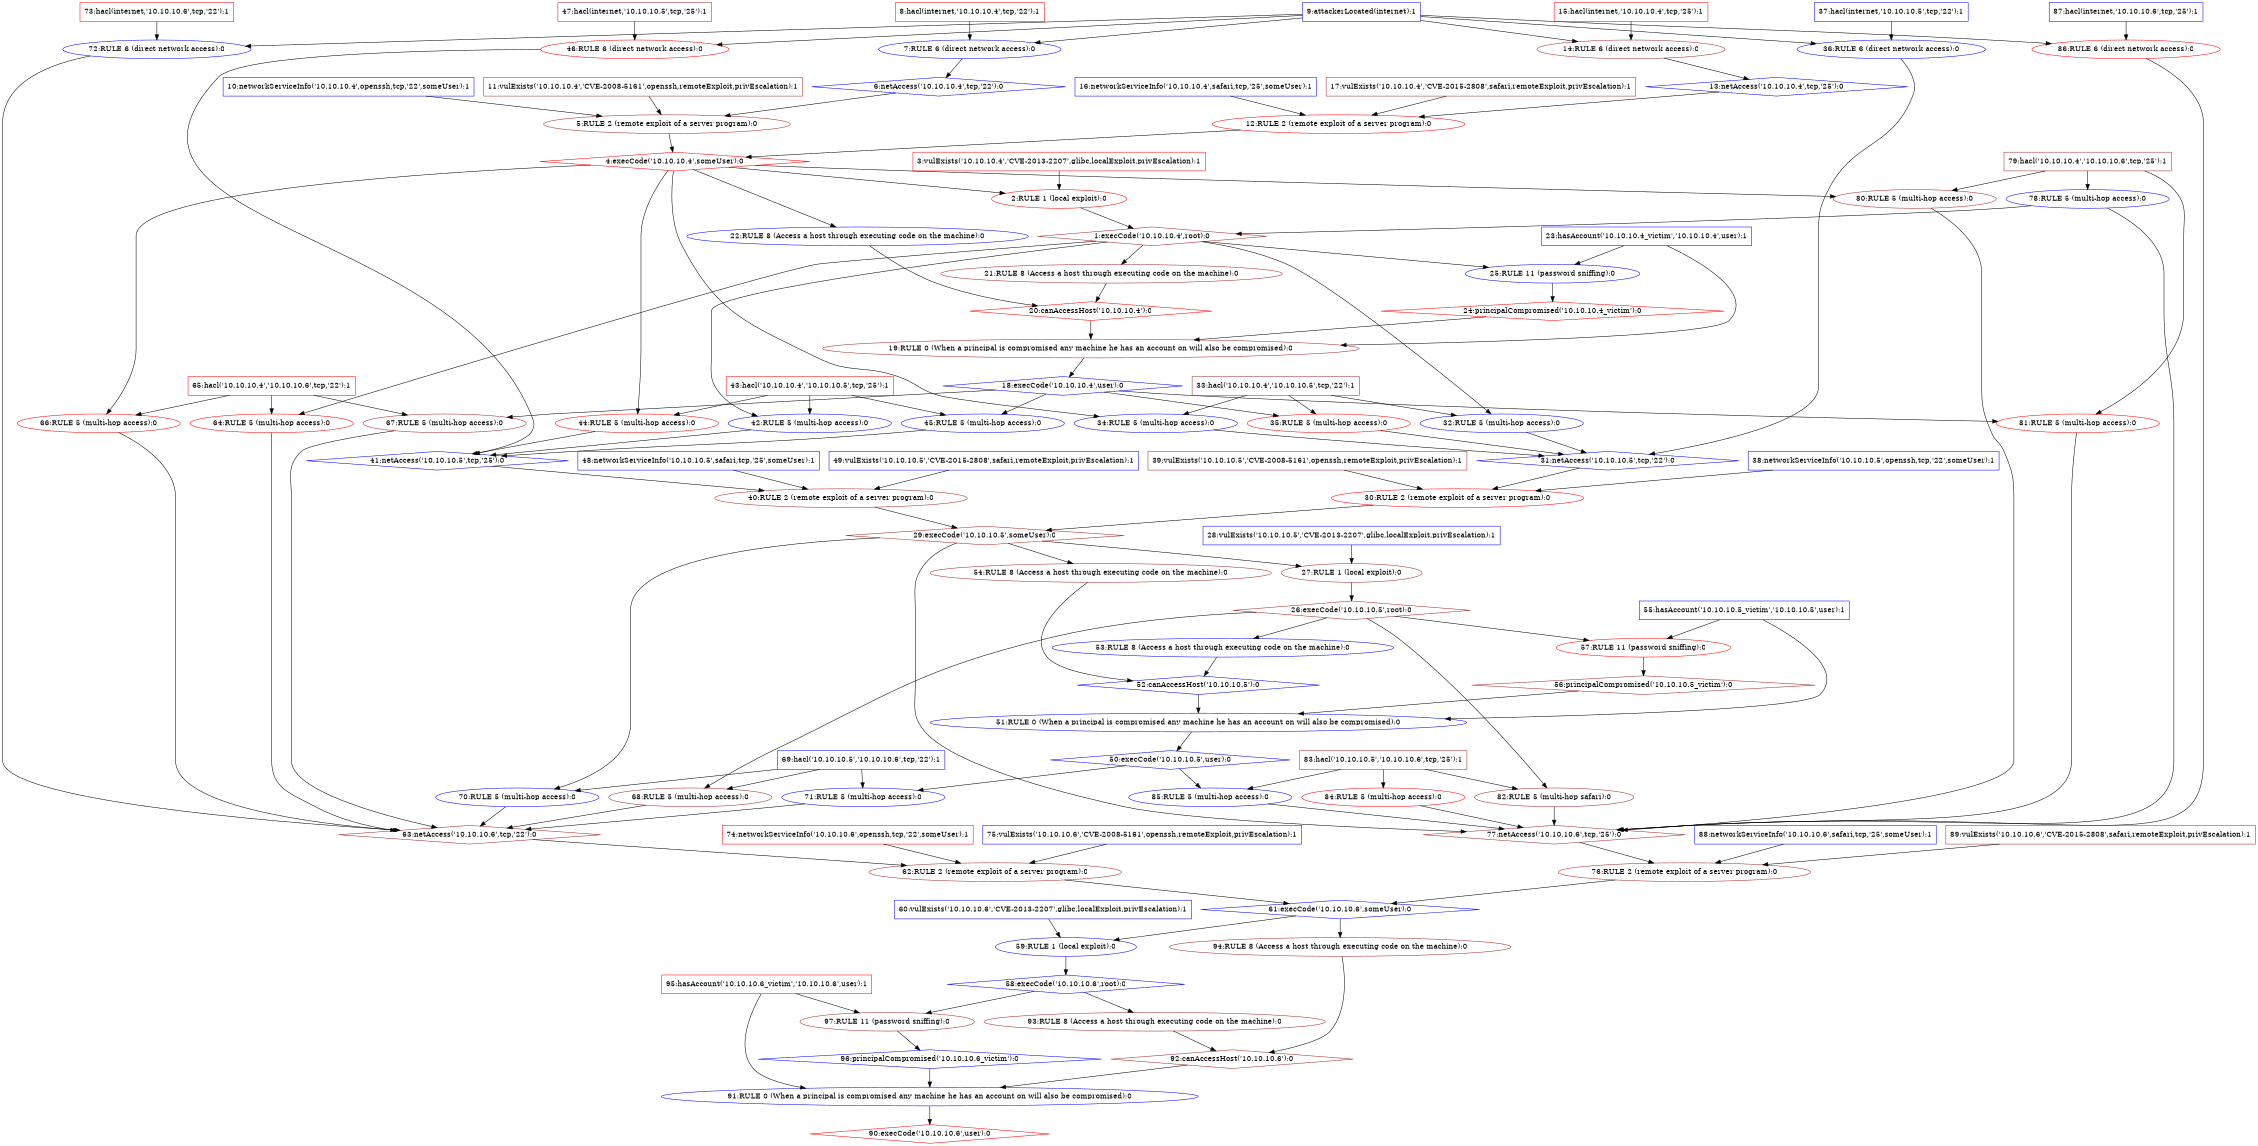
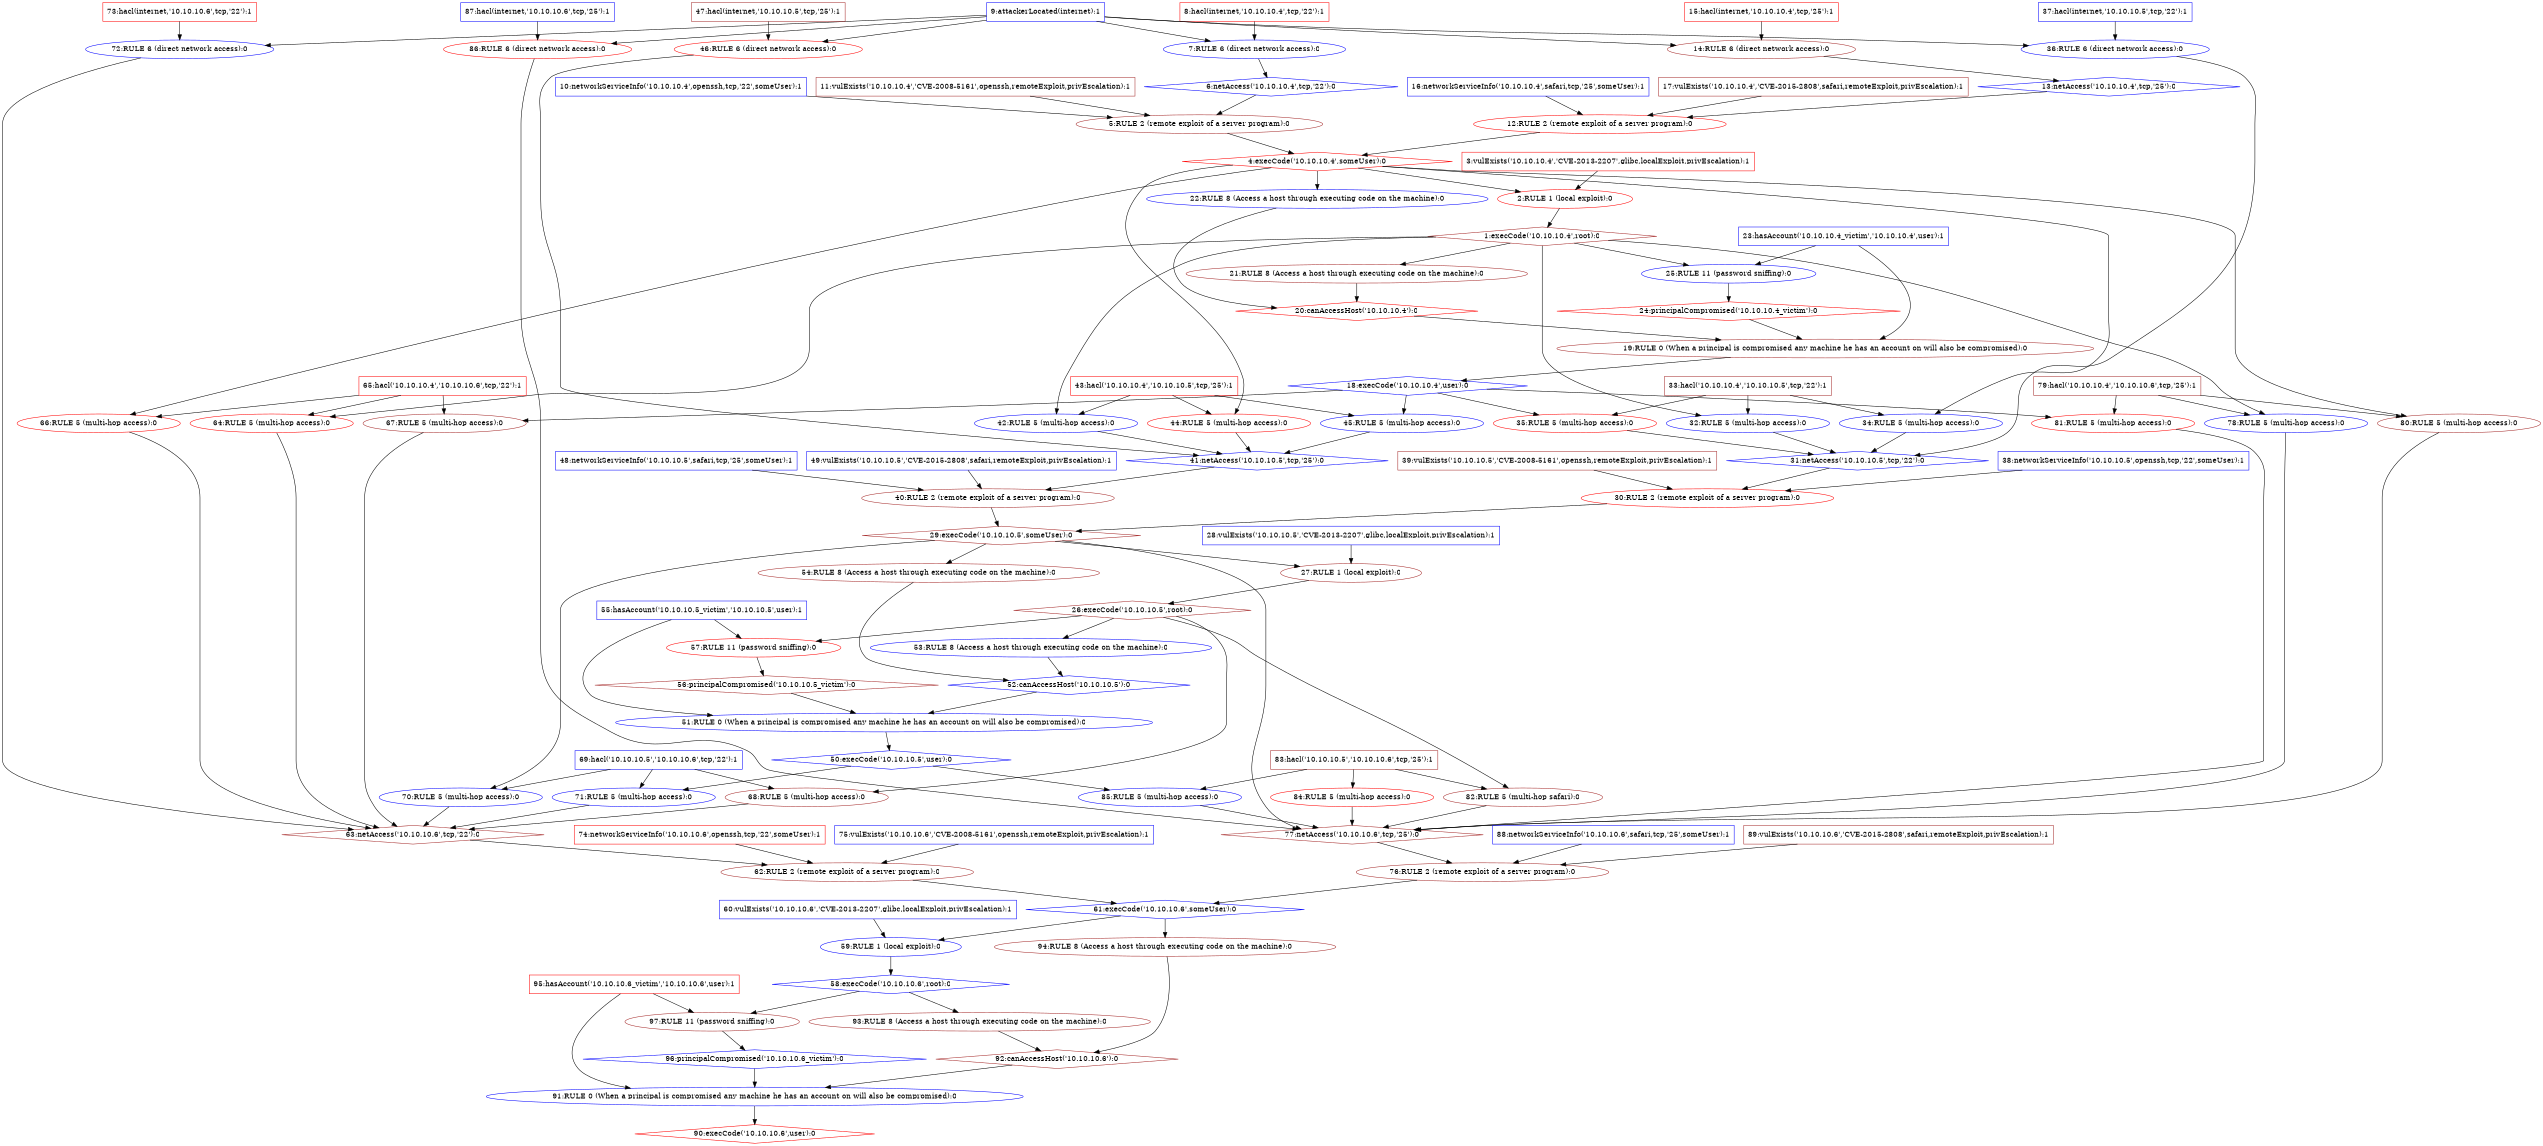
(1637, 223) -> (1944, 292)
